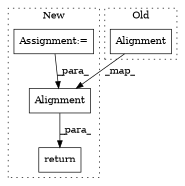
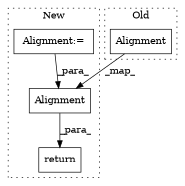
(54, 42) -> (54, 42)
